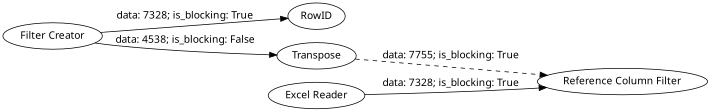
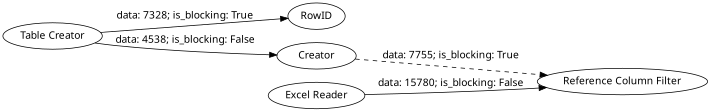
(53, 36) -> (53, 36)
(317, 56) -> (317, 56)
(451, 83) -> (451, 83)
